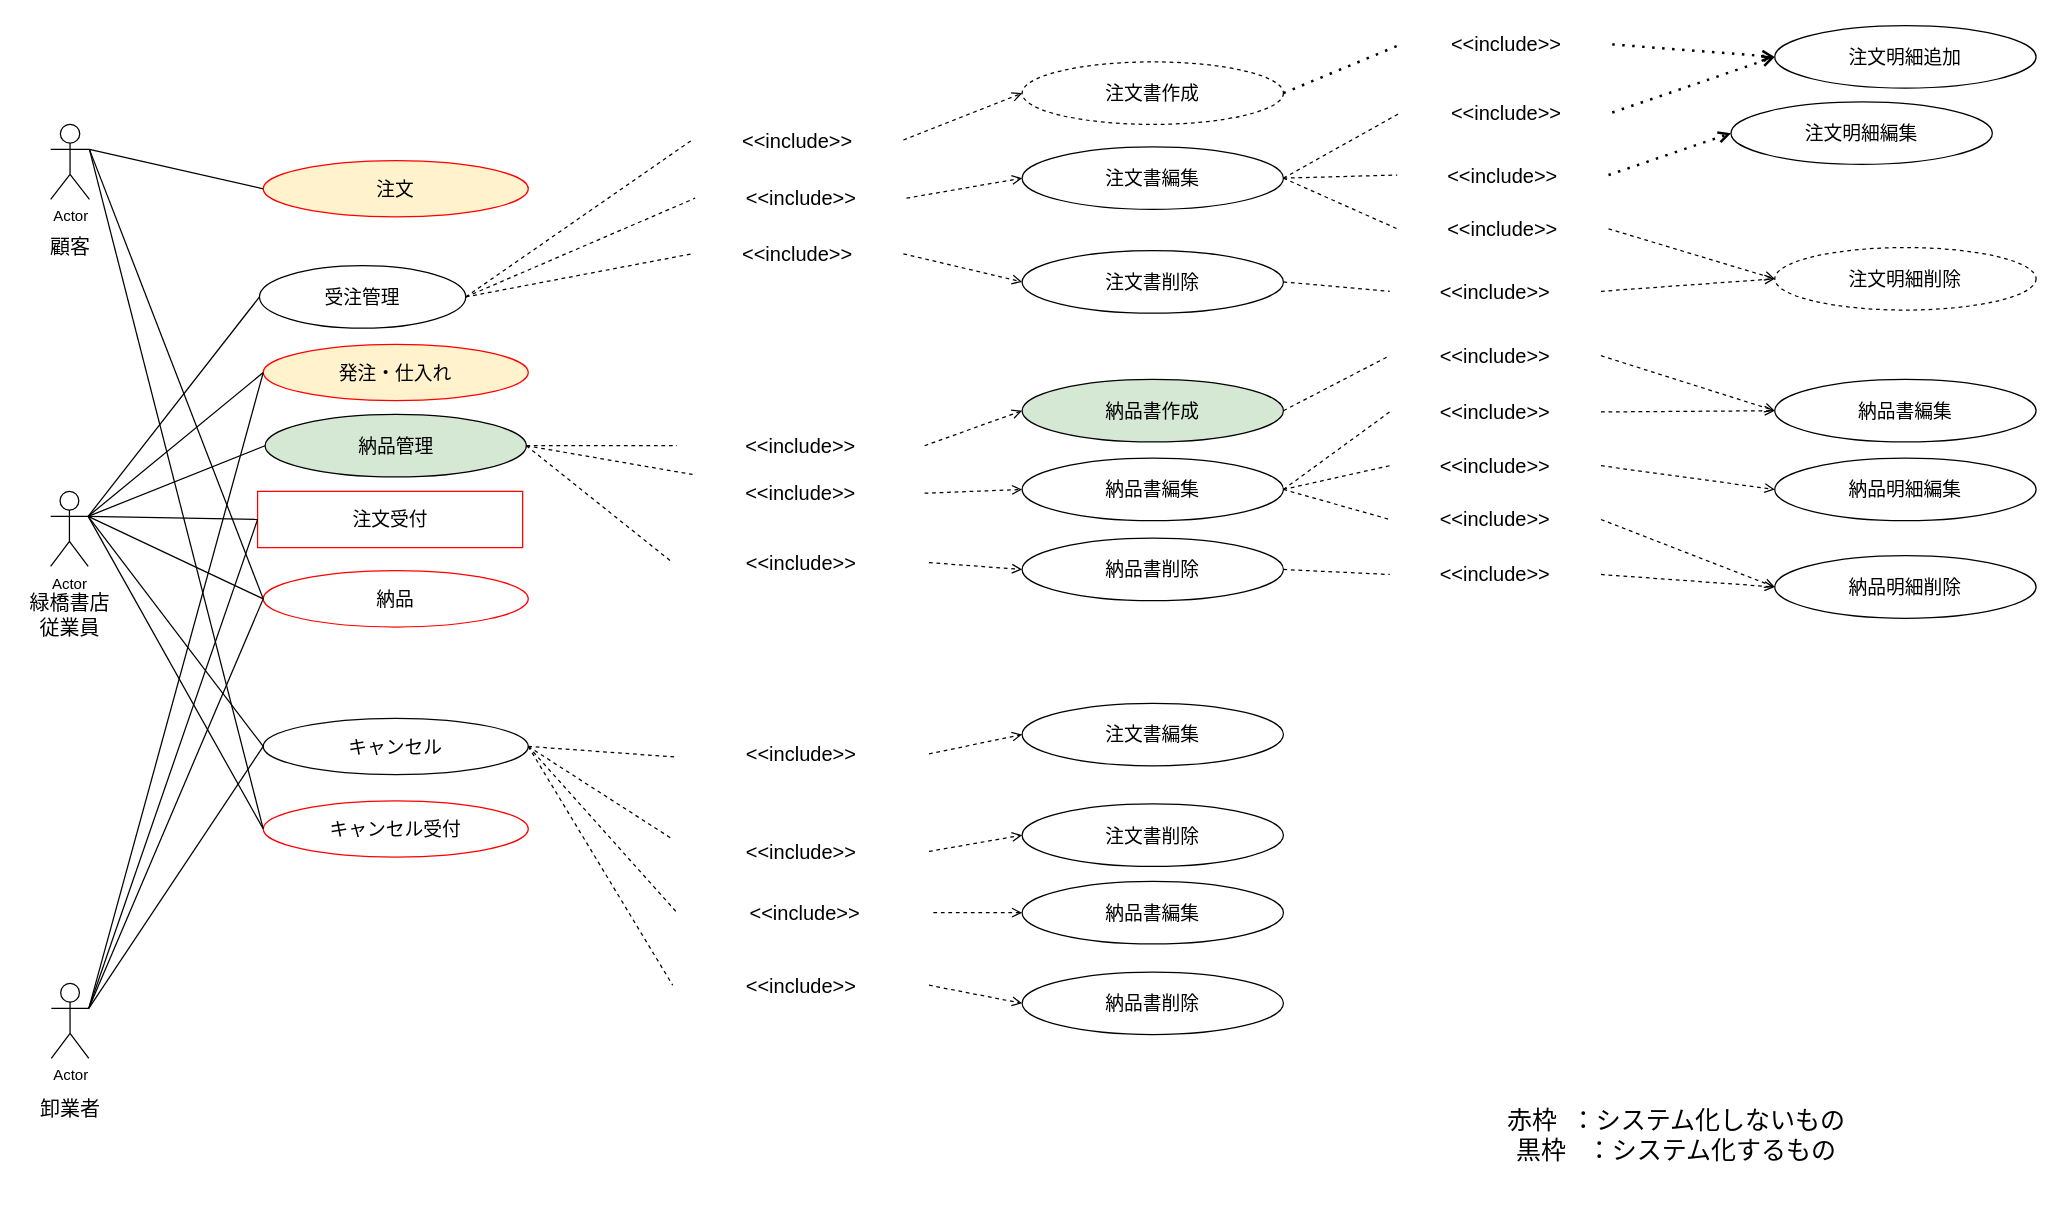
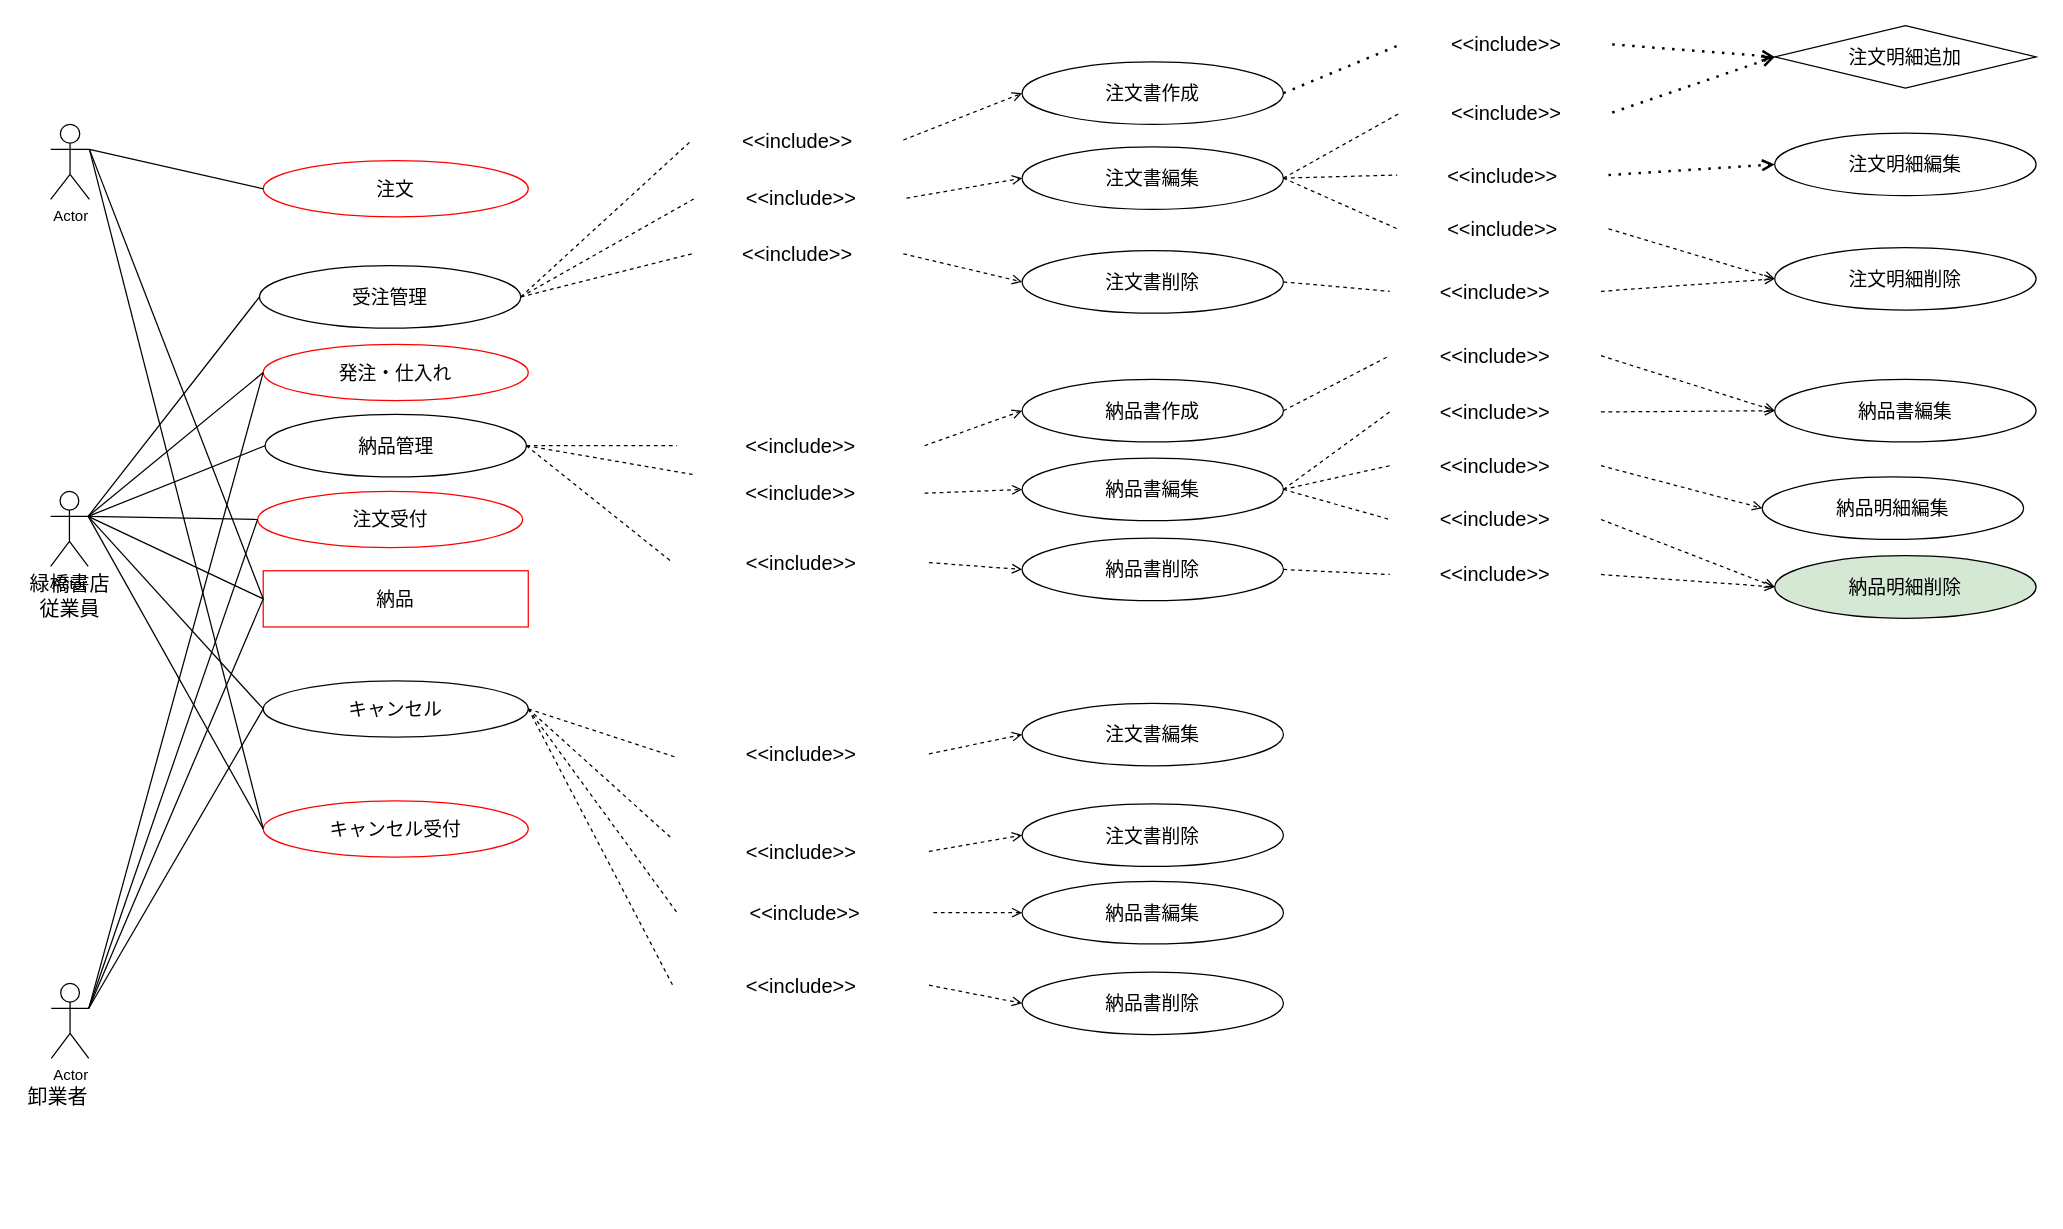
(1905, 57) -> (1905, 57)
(1153, 93) -> (1153, 93)
(1861, 133) -> (1905, 164)
(396, 189) -> (396, 189)
(70, 247) -> none
(1905, 279) -> (1905, 279)
(363, 297) -> (390, 297)
(396, 373) -> (396, 373)
(1153, 411) -> (1153, 411)
(396, 446) -> (396, 446)
(1905, 489) -> (1893, 508)
(390, 519) -> (390, 519)
(1905, 587) -> (1905, 587)
(396, 599) -> (396, 599)
(70, 616) -> (70, 597)
(396, 746) -> (396, 709)
(70, 1109) -> (58, 1097)
(1676, 1134) -> none
